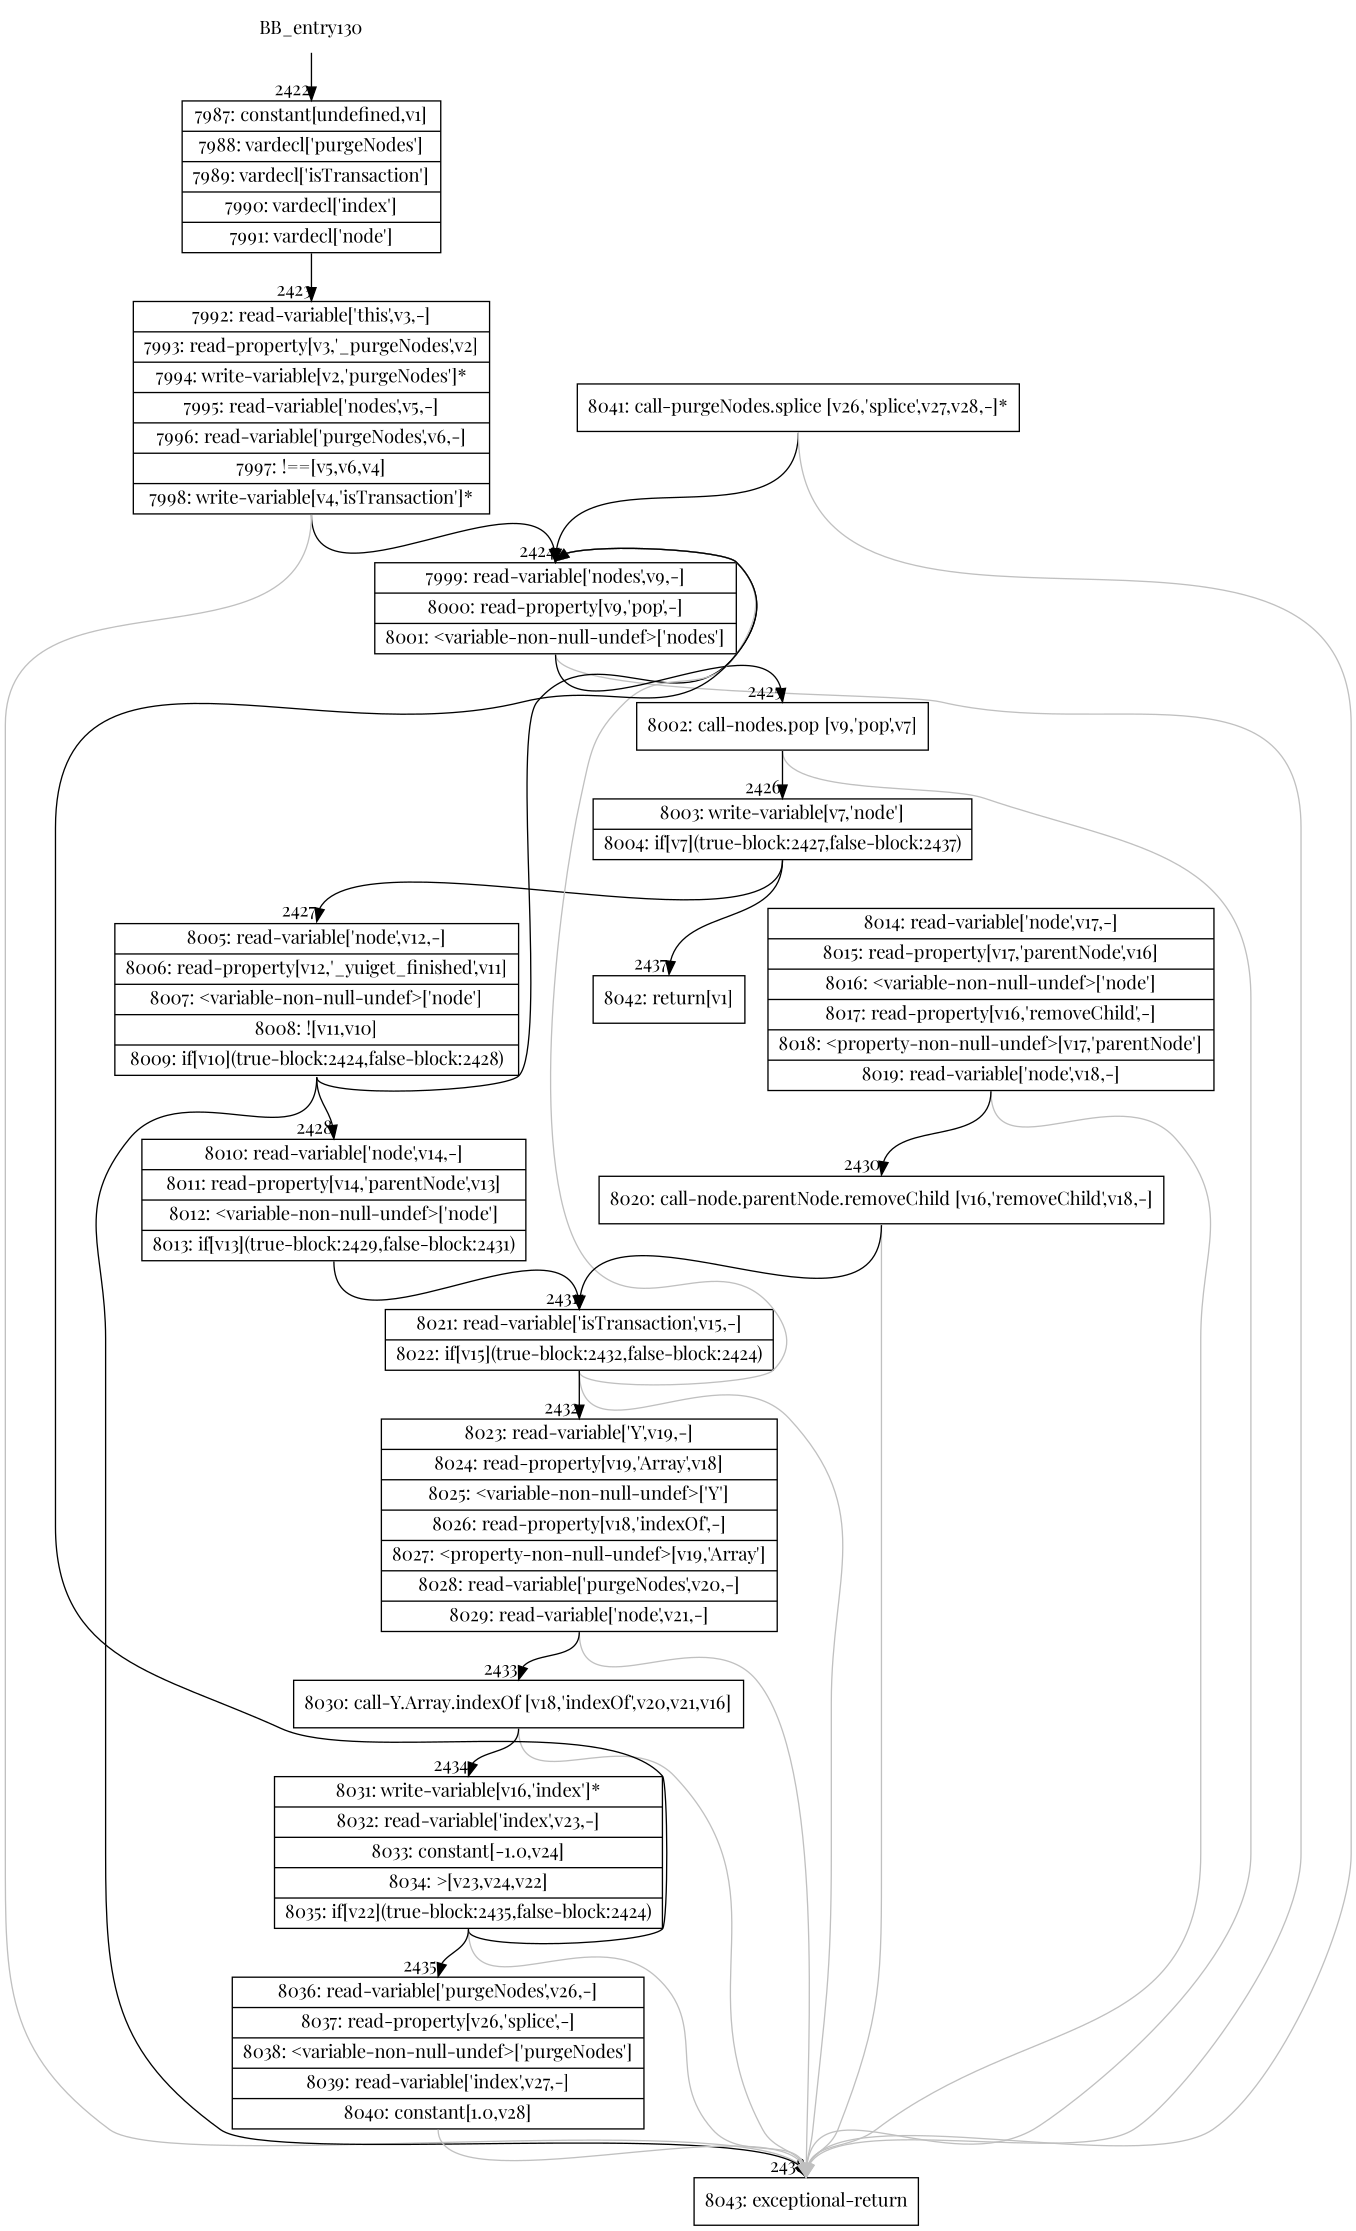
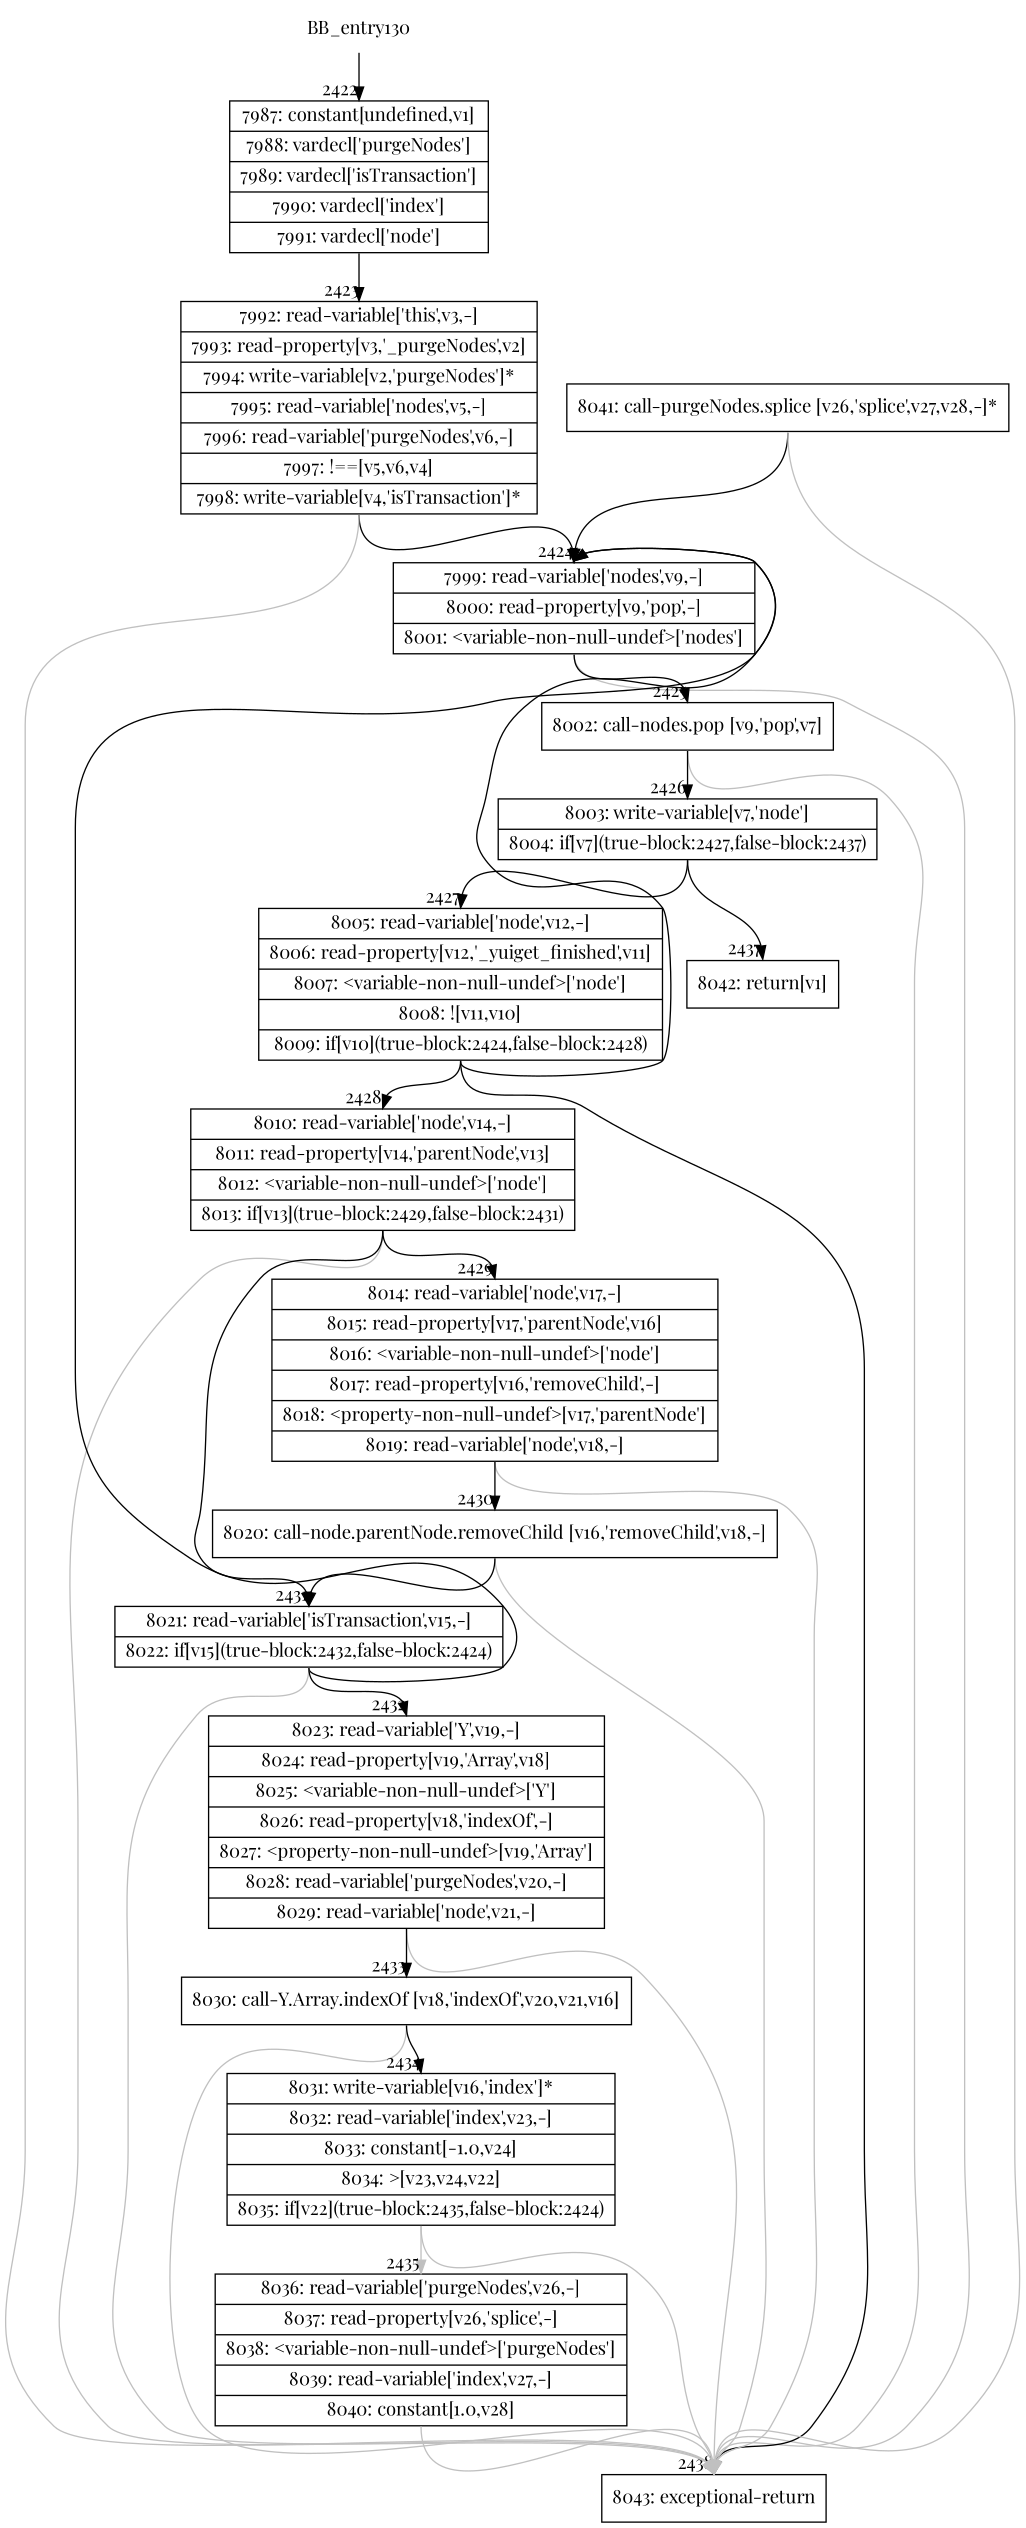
(553, 1013) -> (75, 998)
(55, 1189) -> none
none -> (432, 1255)
(459, 1949) -> (421, 2243)
none -> (78, 2038)
